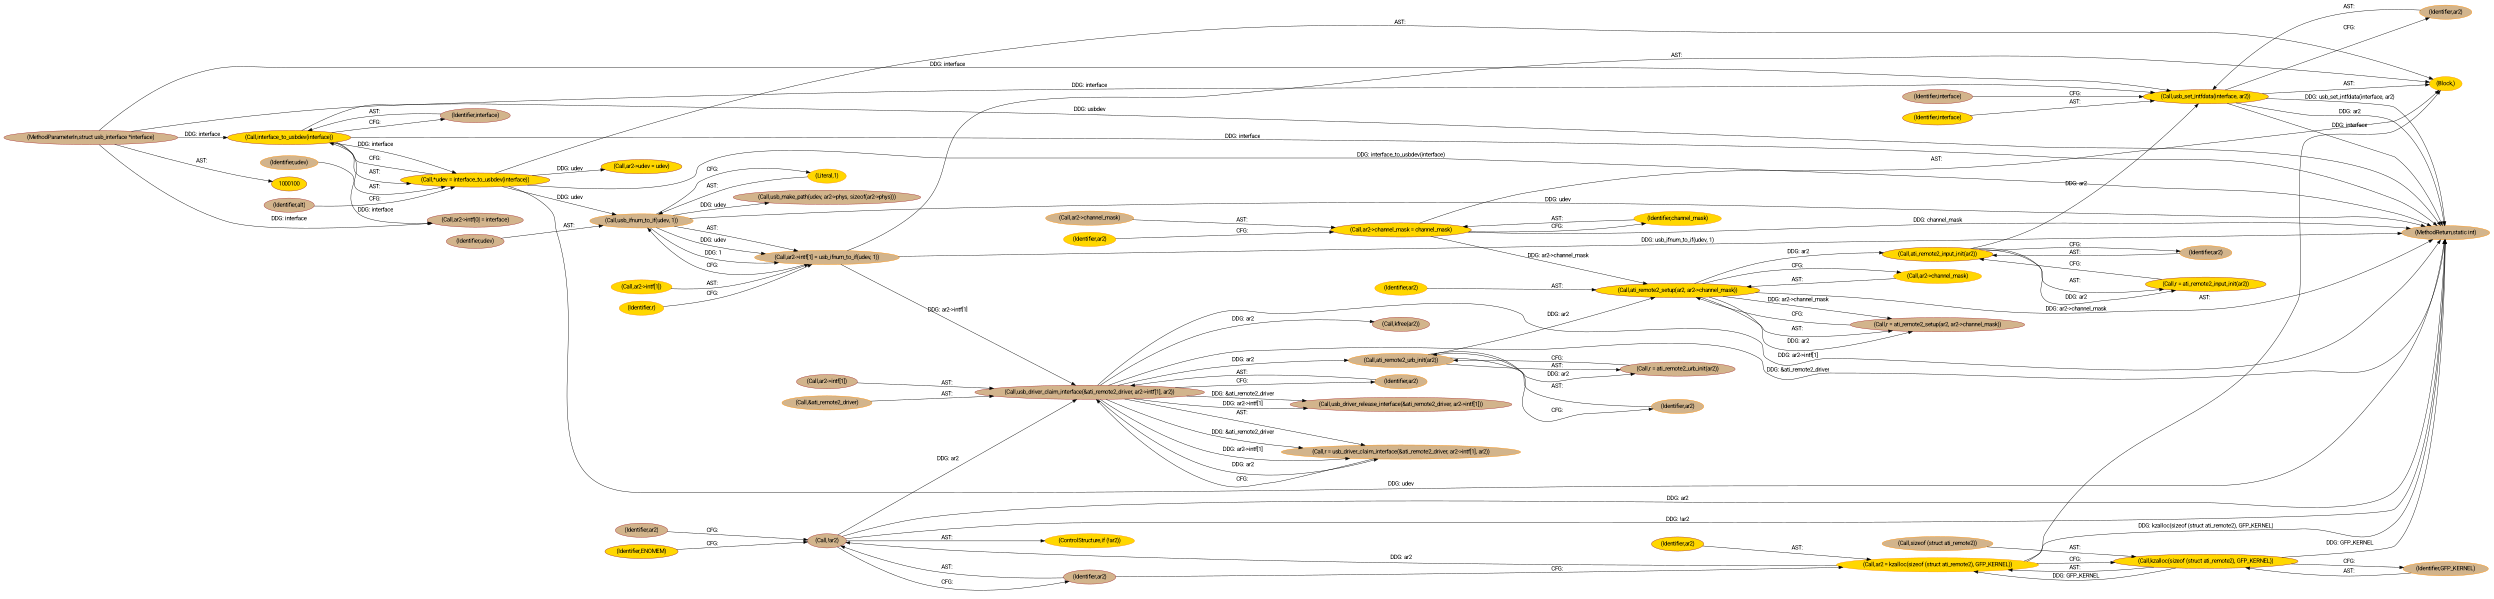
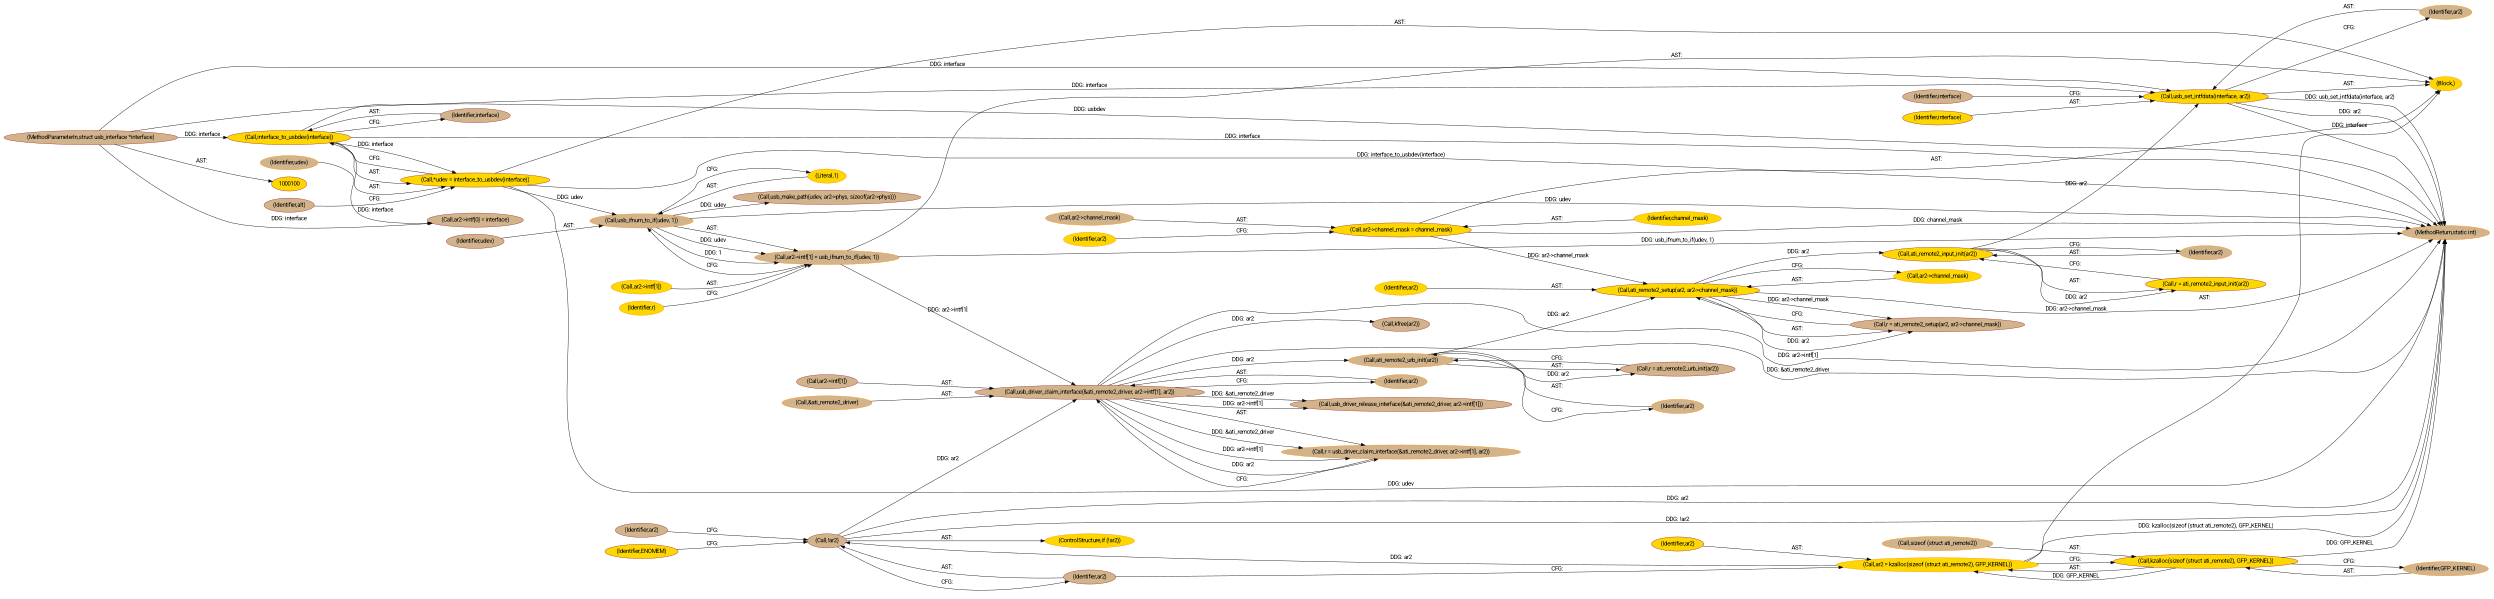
(642, 167) -> none
(1555, 231) -> none
